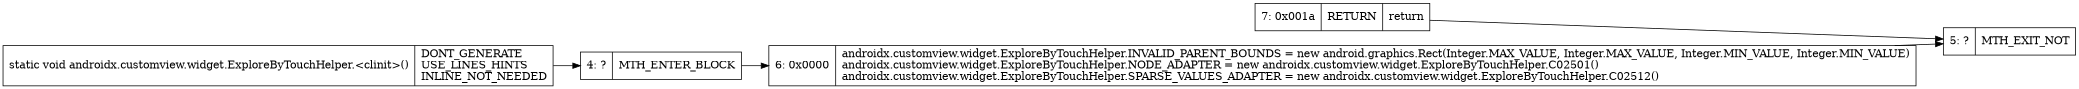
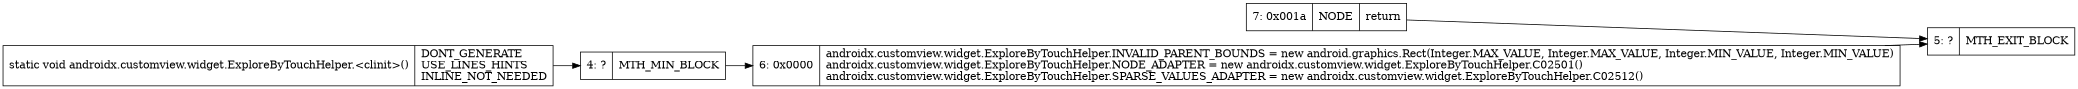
(1352, 17) -> (1336, 17)
(2025, 41) -> (2017, 41)
(677, 65) -> (669, 65)
